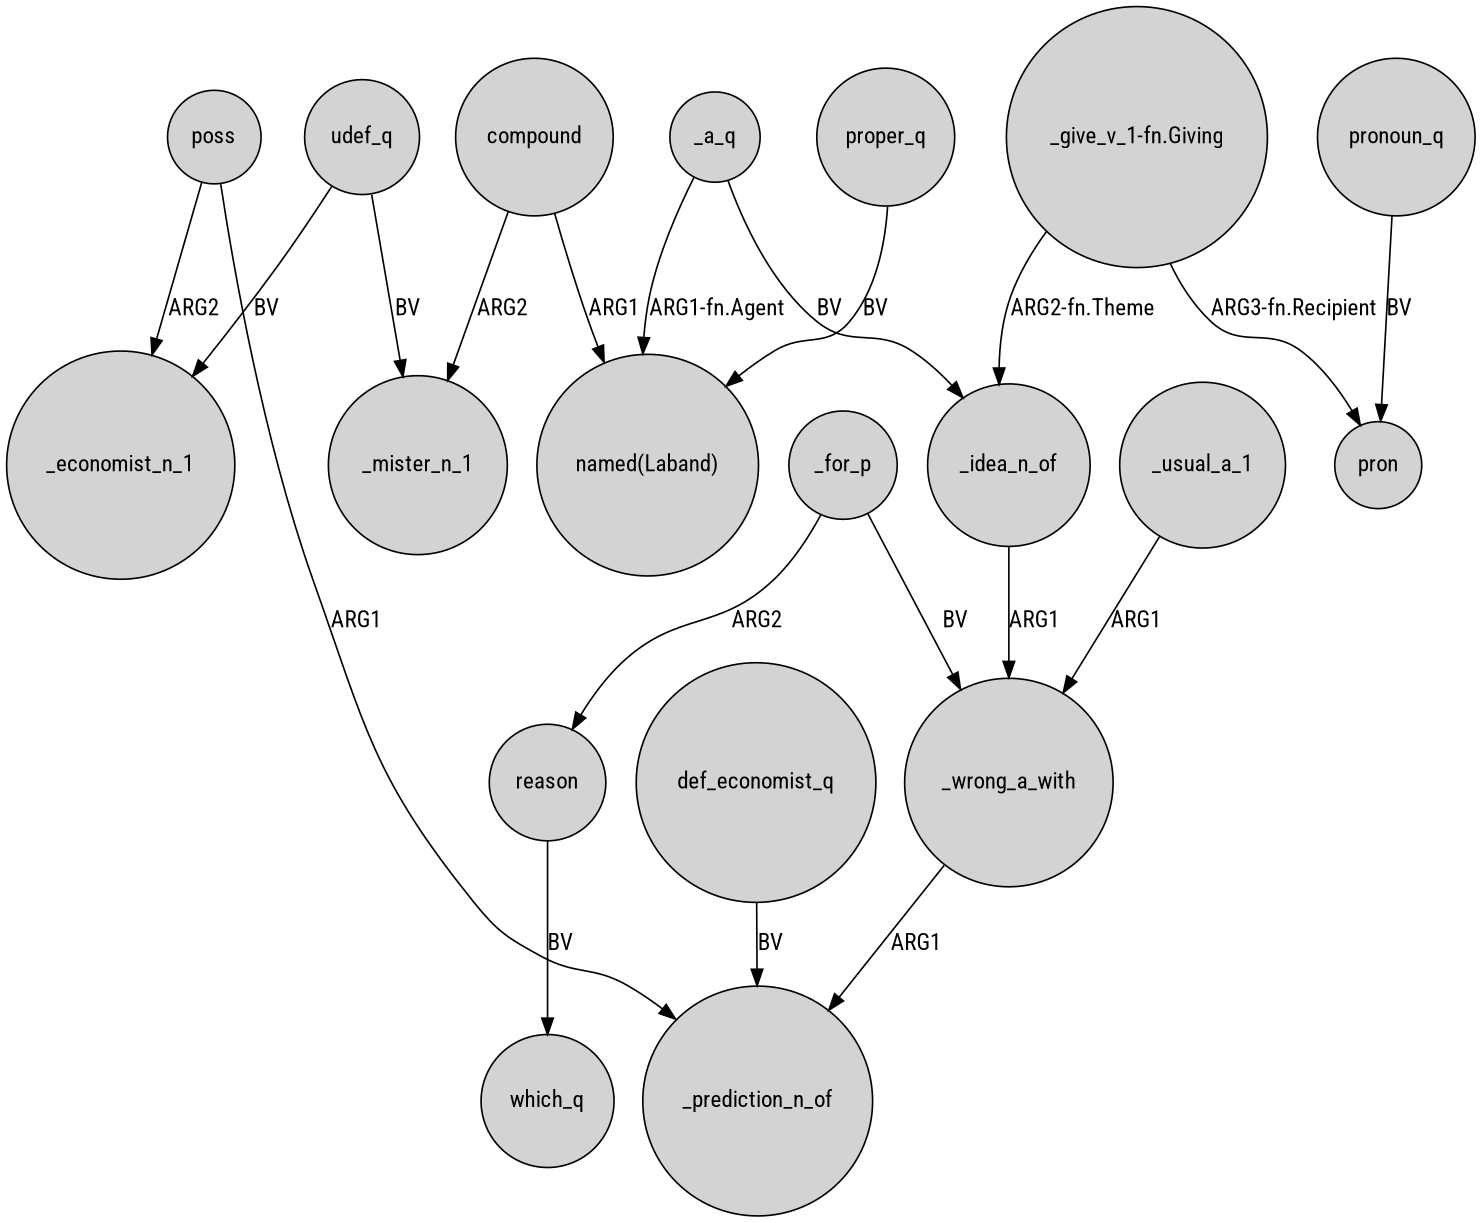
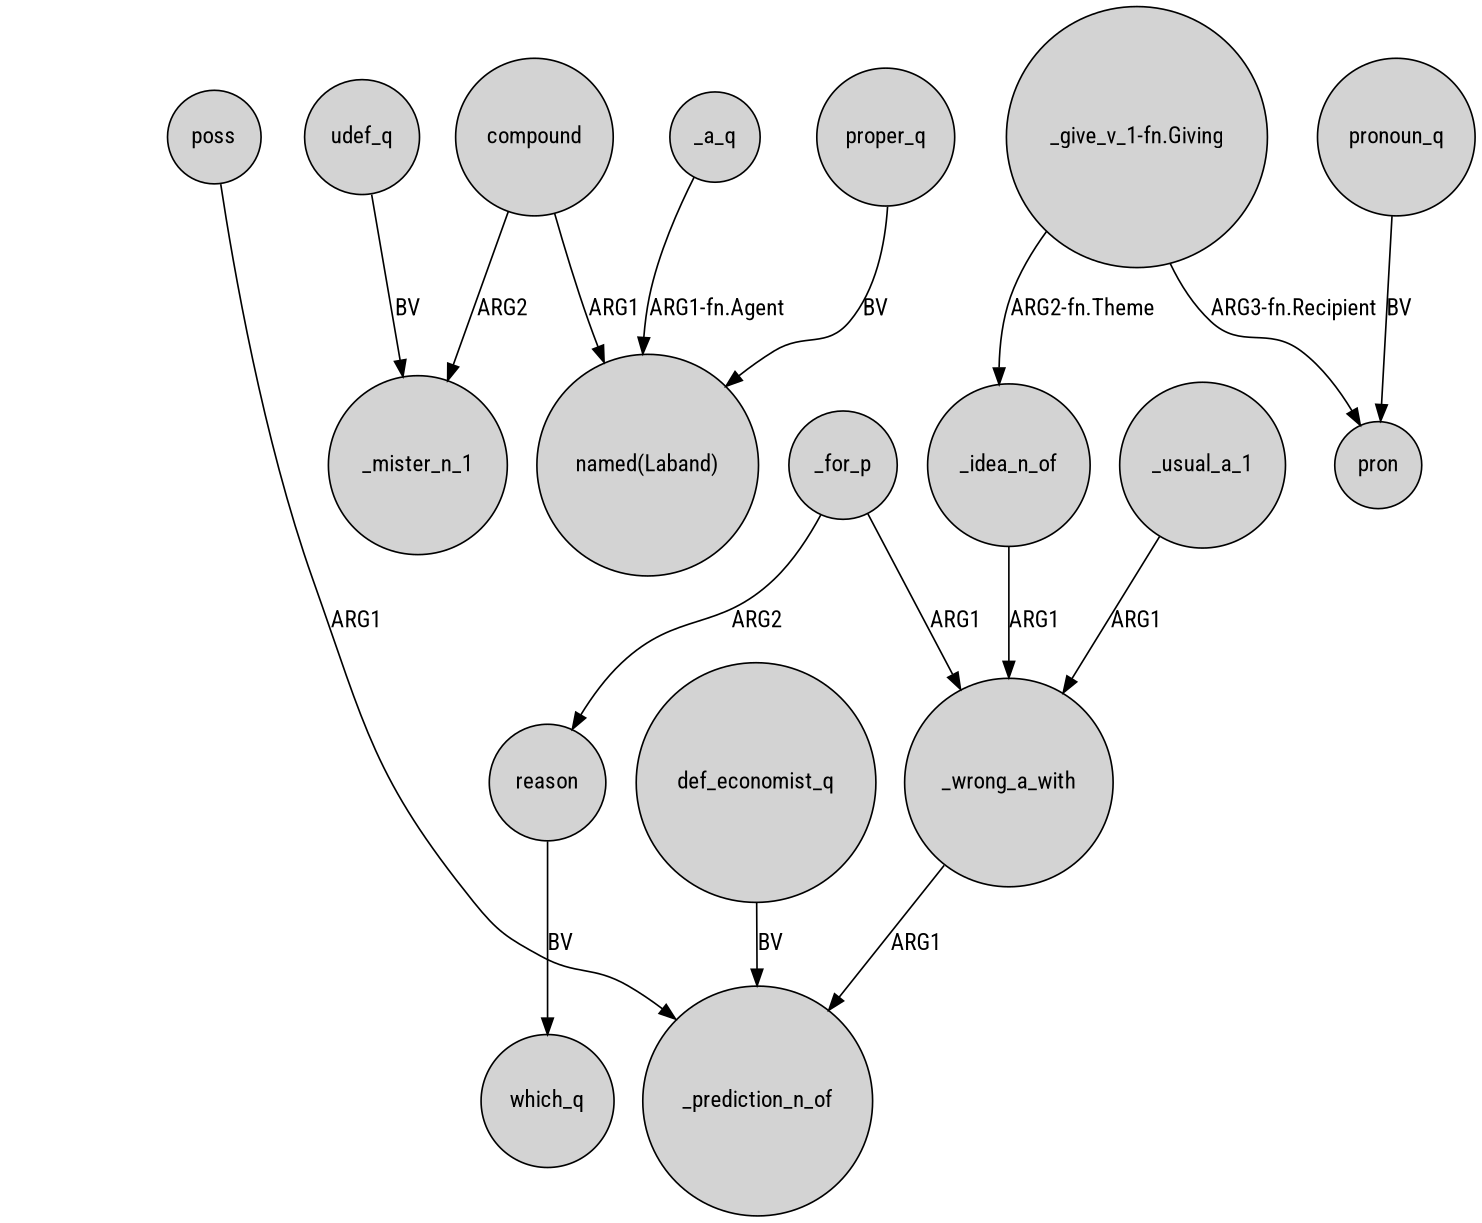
(811, 316) -> none
(121, 465) -> none
(956, 621) -> (956, 621)
